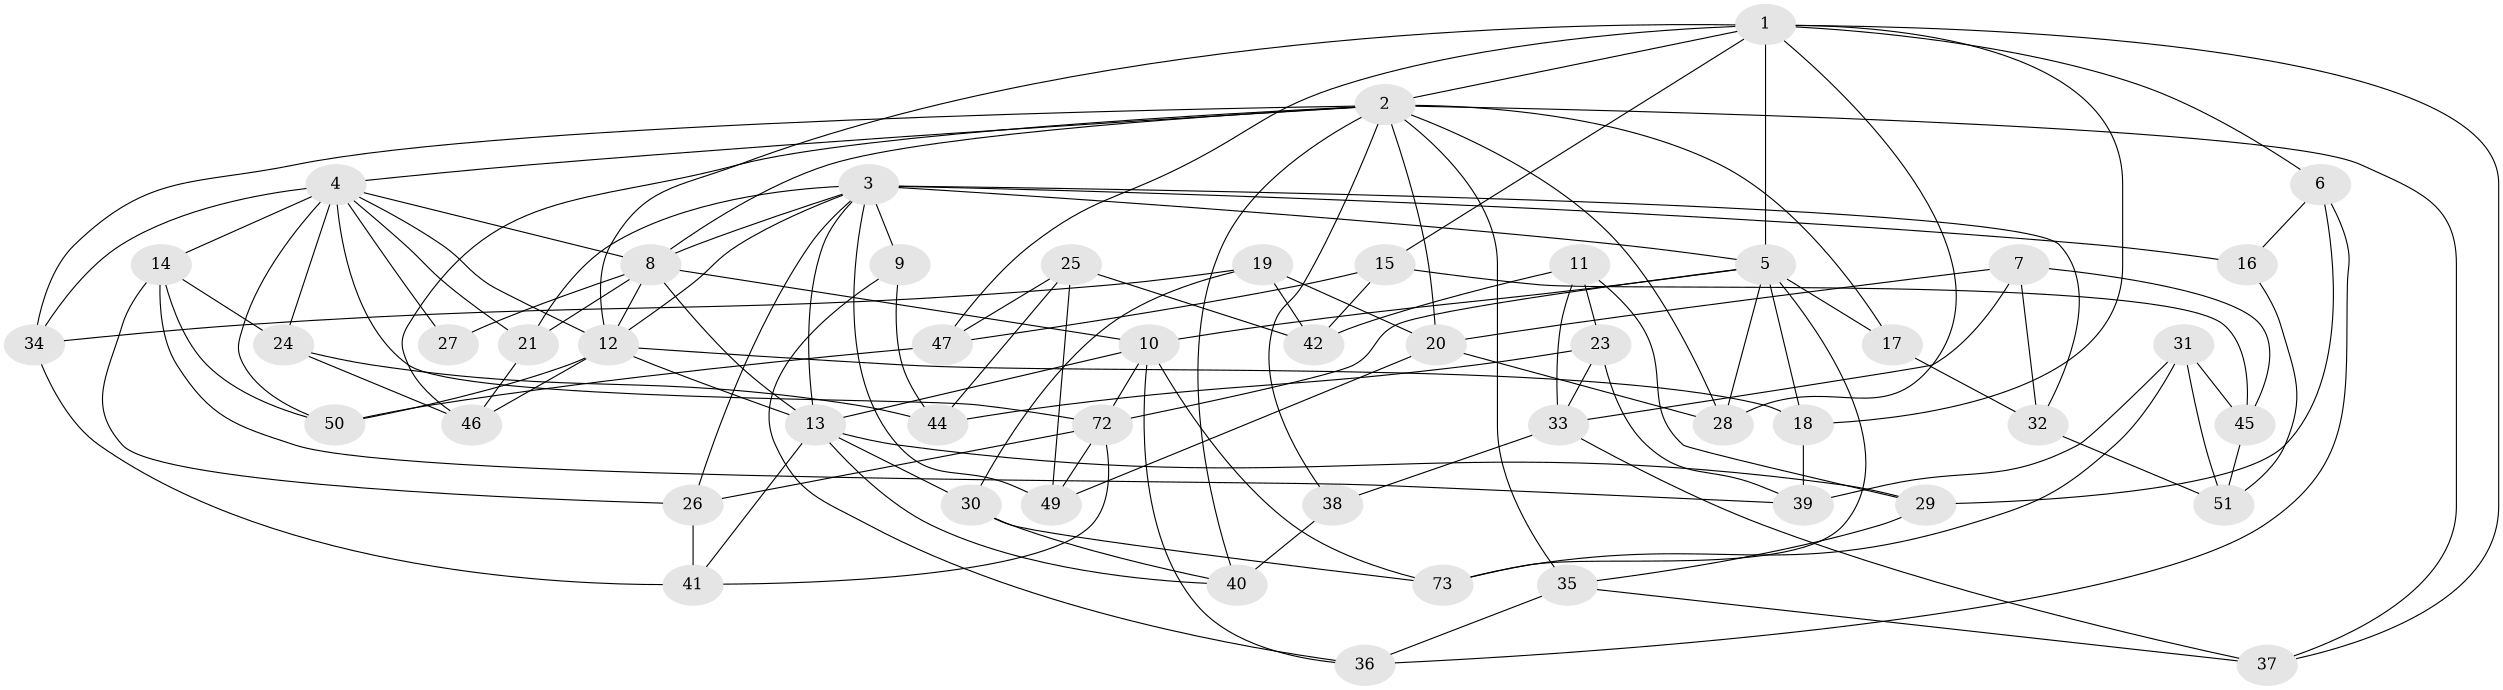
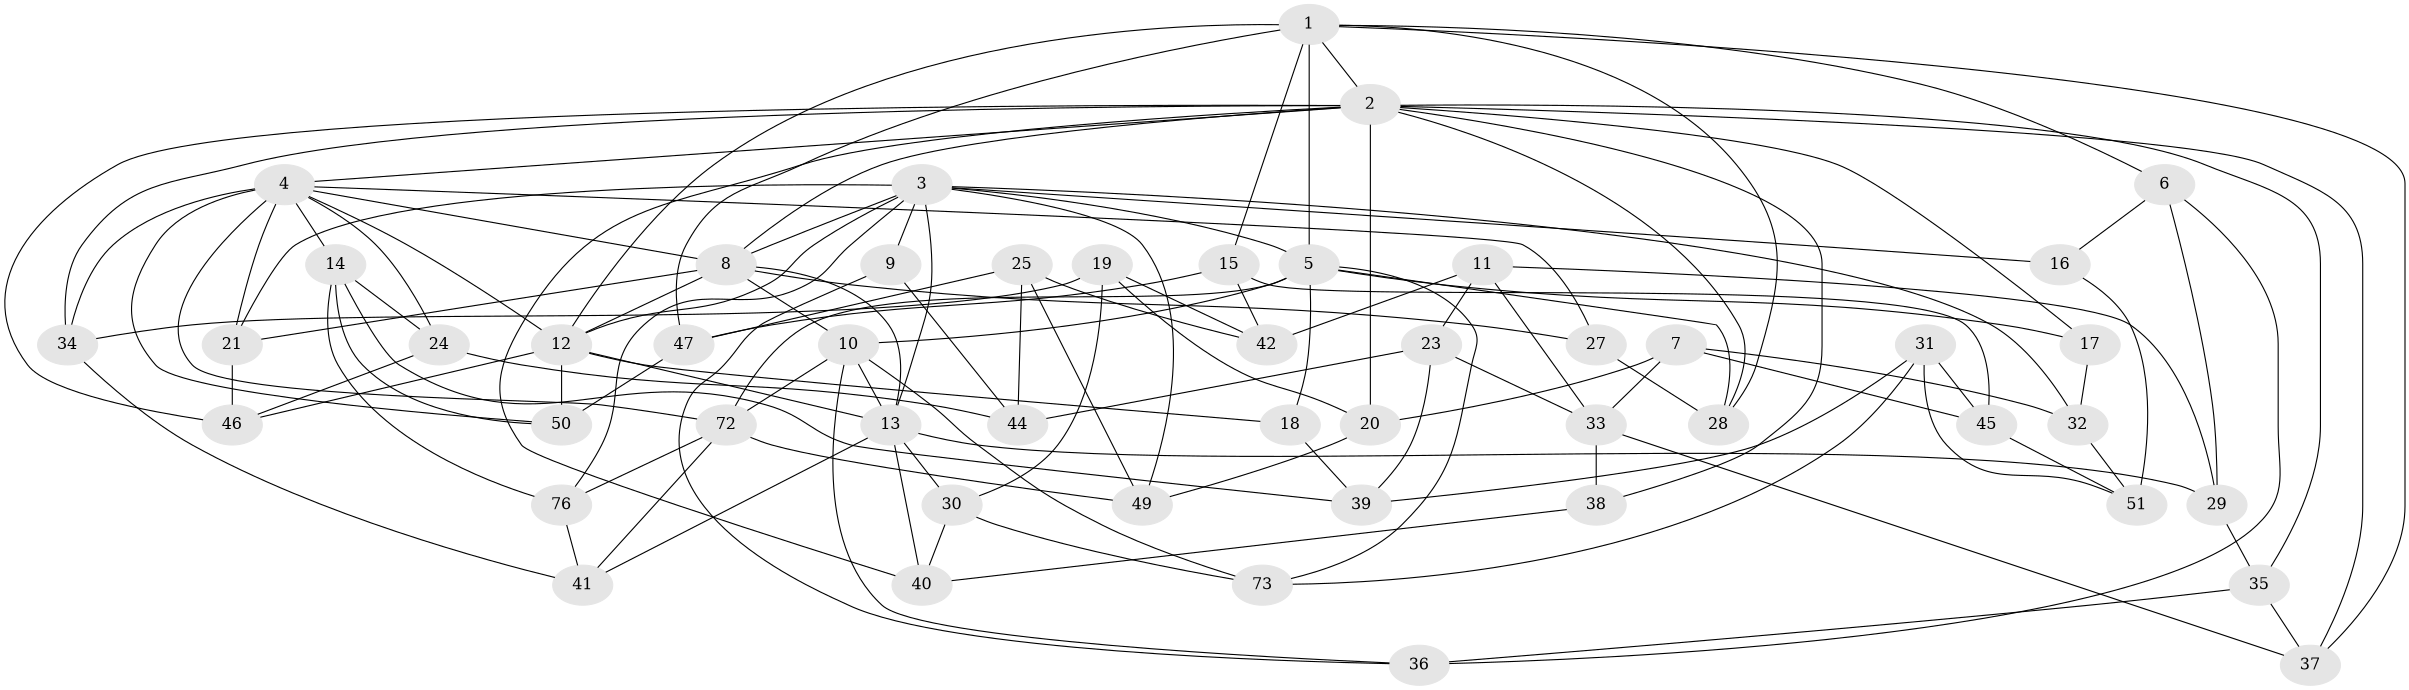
(2123, 205) -> none
(1597, 390) -> (1658, 385)
(693, 505) -> (562, 505)
